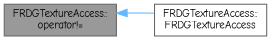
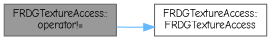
(141, 13) -> (130, 27)
